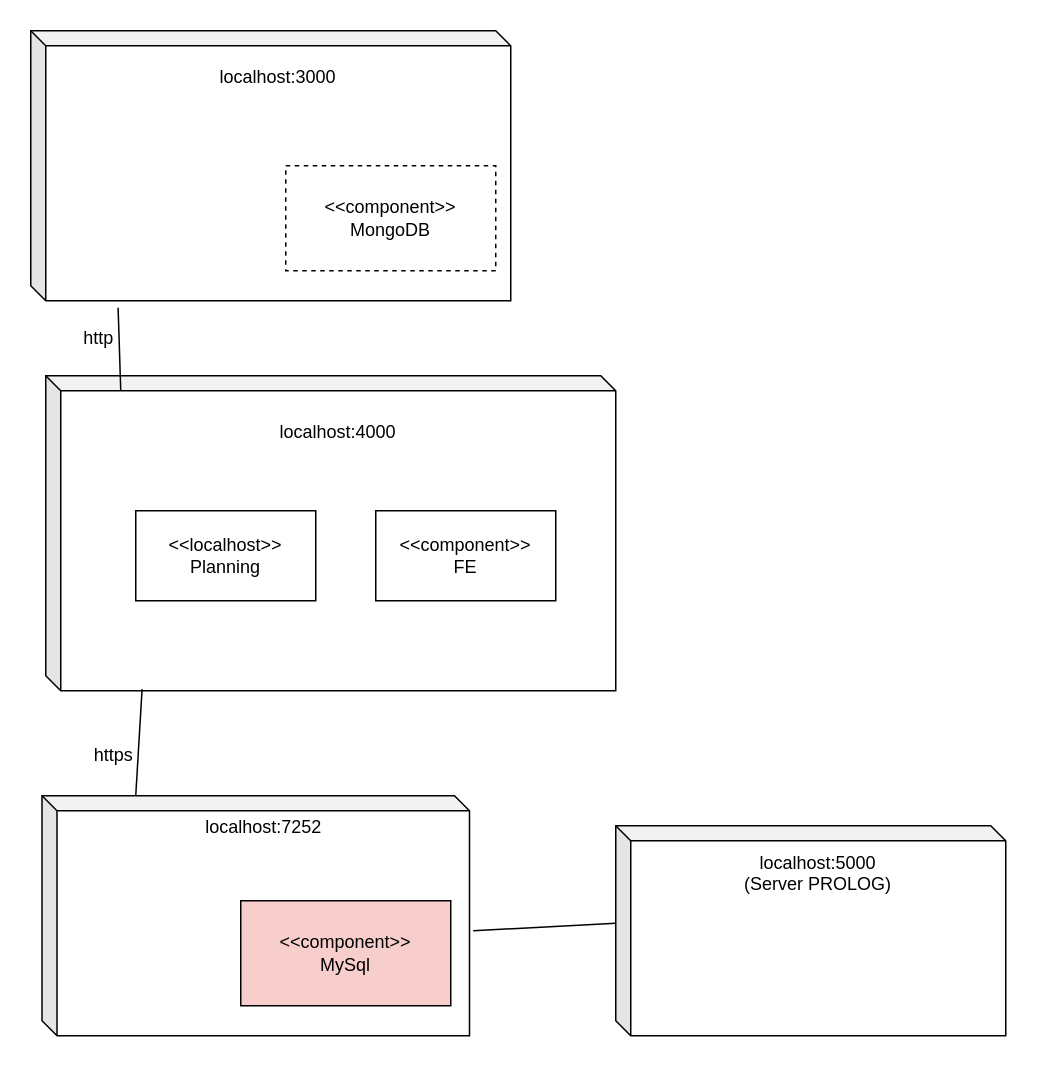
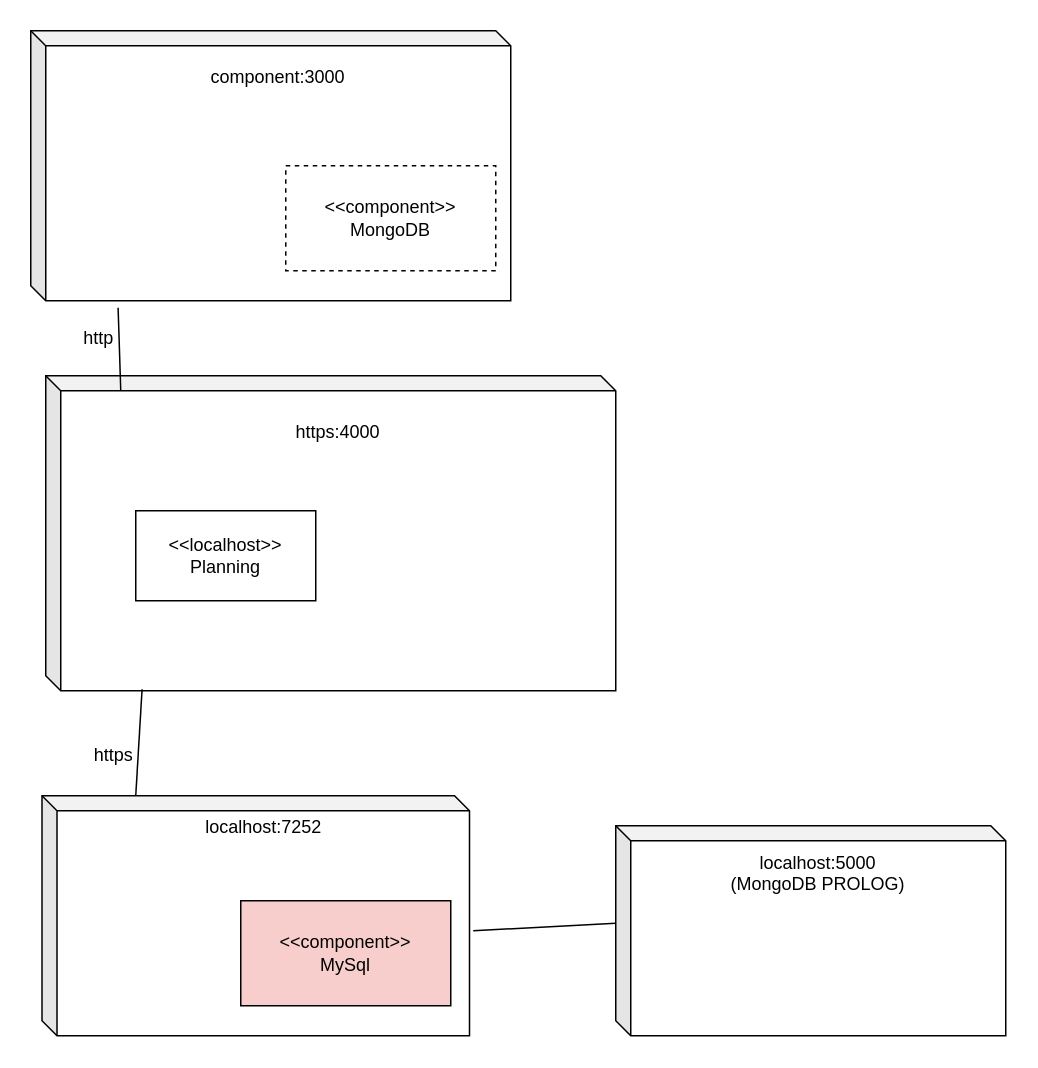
(278, 173) -> (278, 173)
(338, 541) -> (338, 541)
(466, 556) -> none
(818, 938) -> (818, 938)
